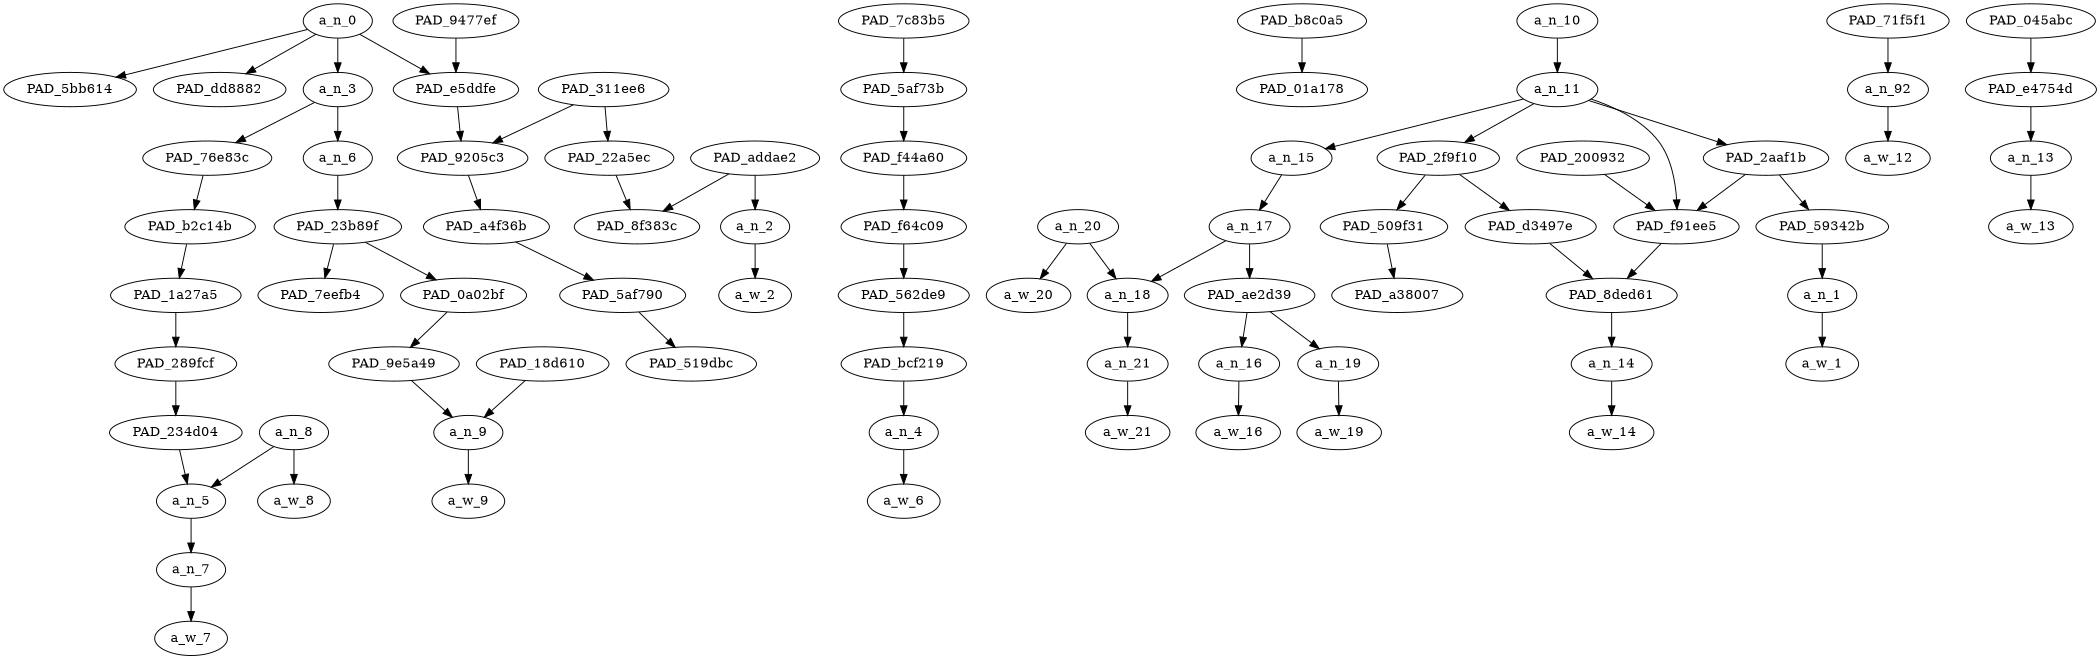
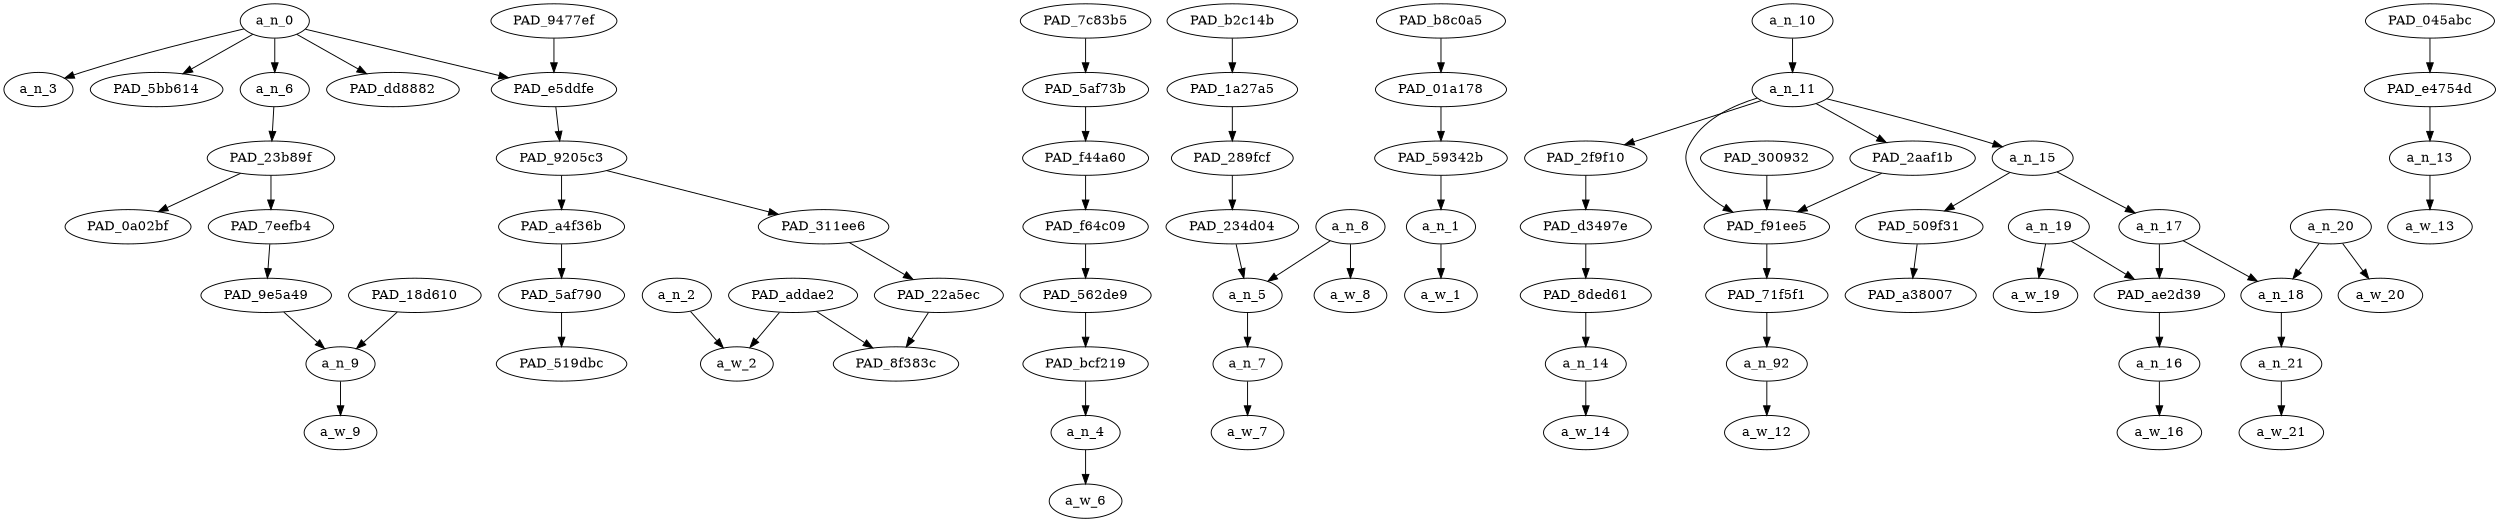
(338, 119) -> (275, 51)
(537, 122) -> (688, 191)
(207, 158) -> none
(1583, 158) -> (1767, 158)
(755, 188) -> (768, 326)
(1414, 189) -> (1982, 189)
(1791, 189) -> (1441, 119)
(1648, 257) -> (1767, 256)
(432, 326) -> (269, 256)
(1291, 327) -> (2099, 258)
